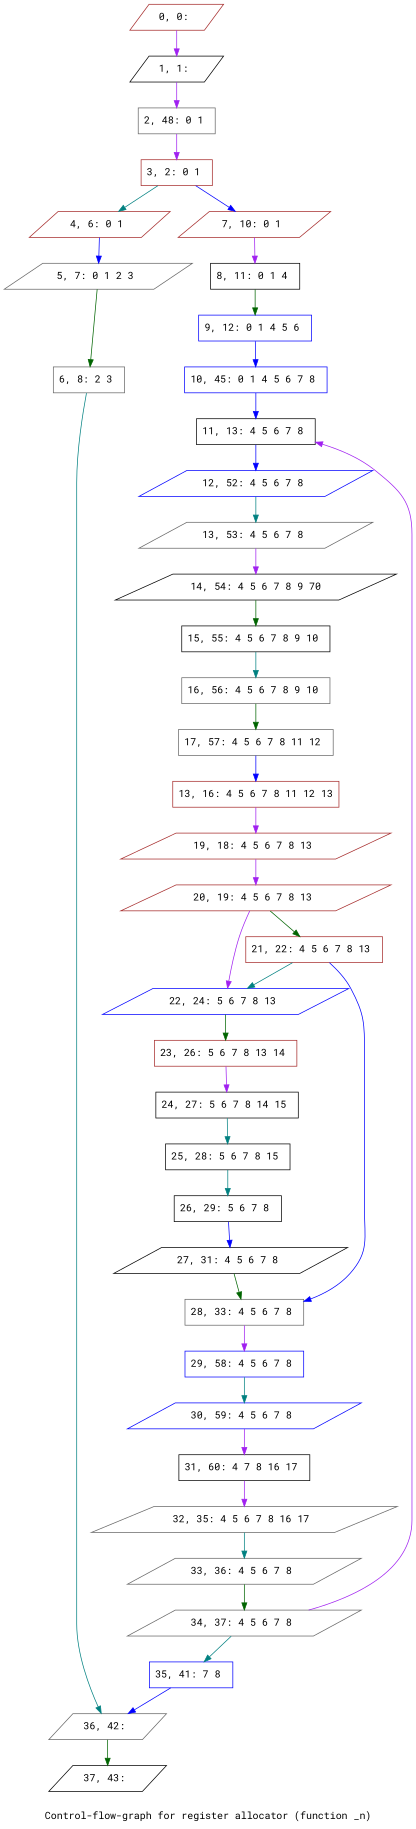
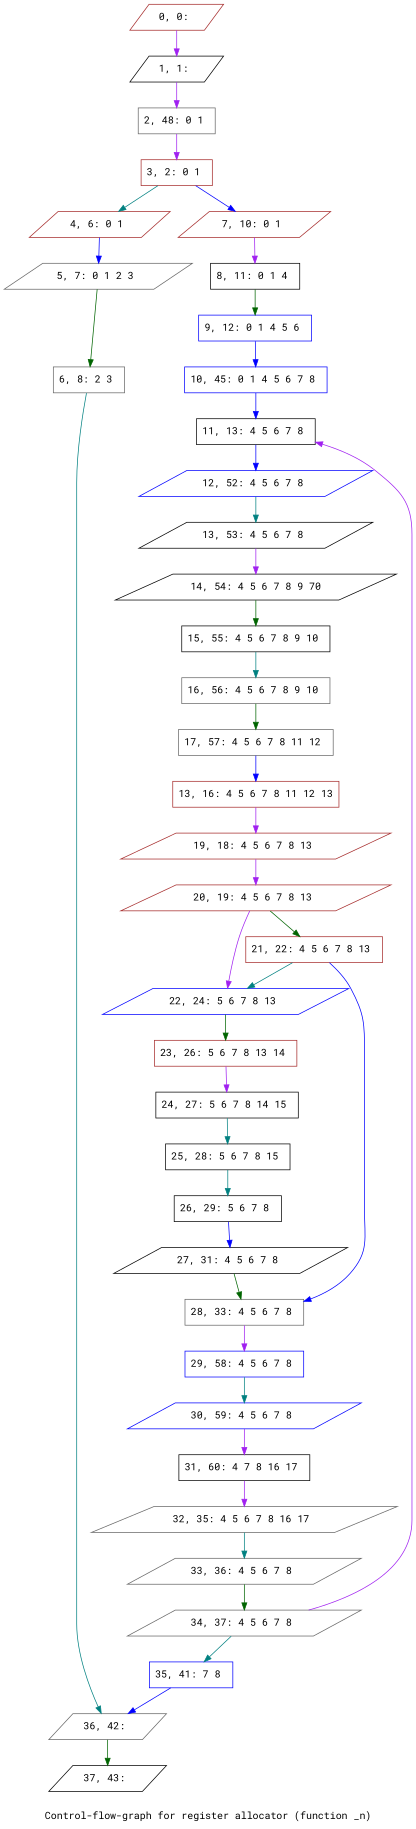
(256, 535) -> (256, 535)
